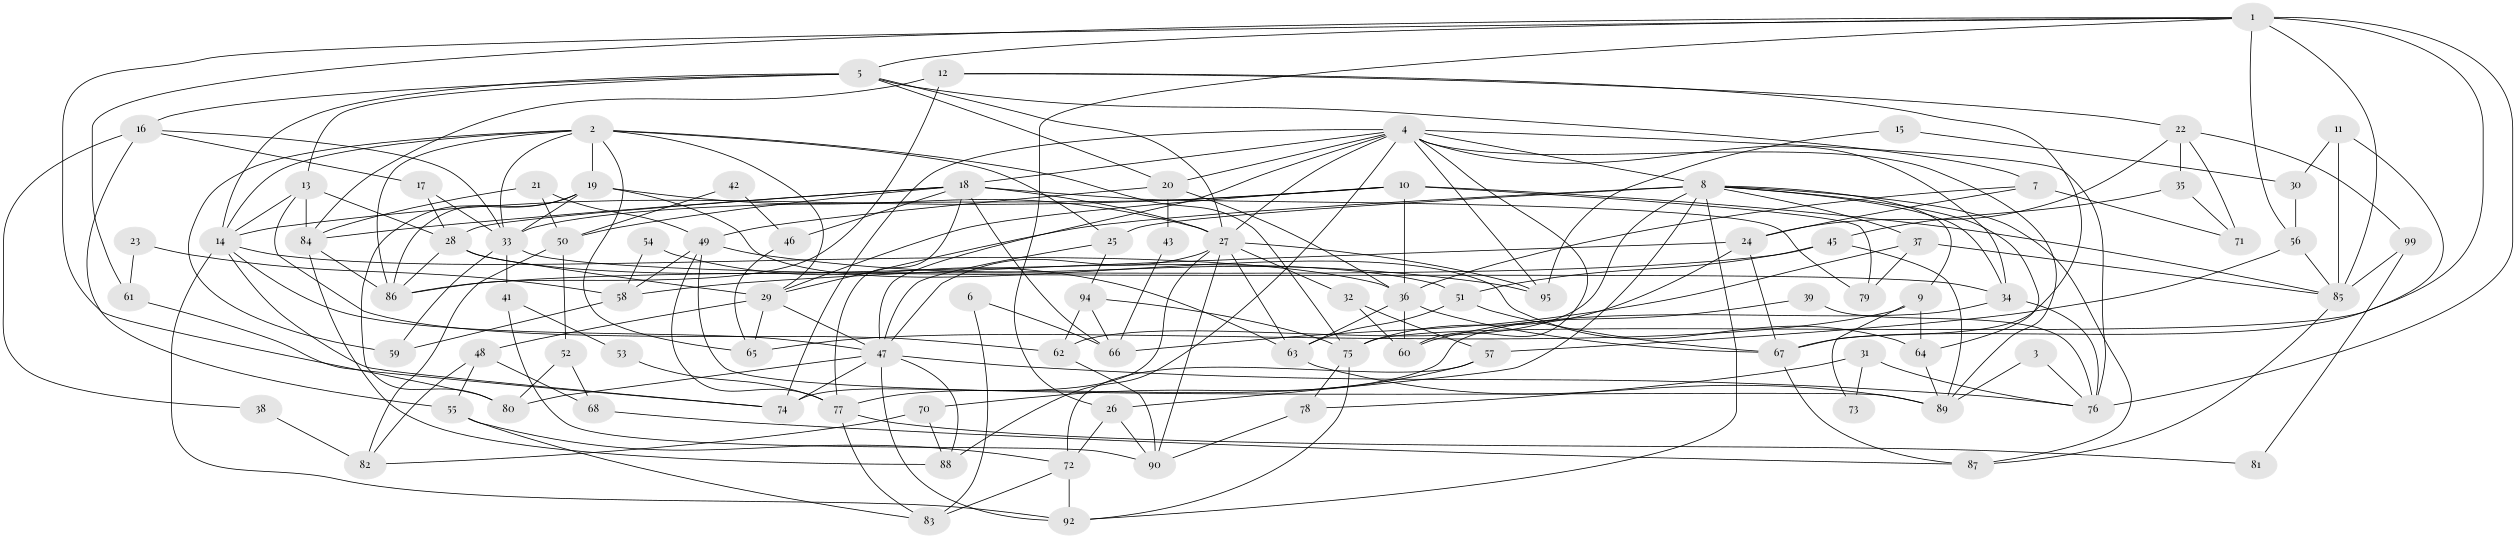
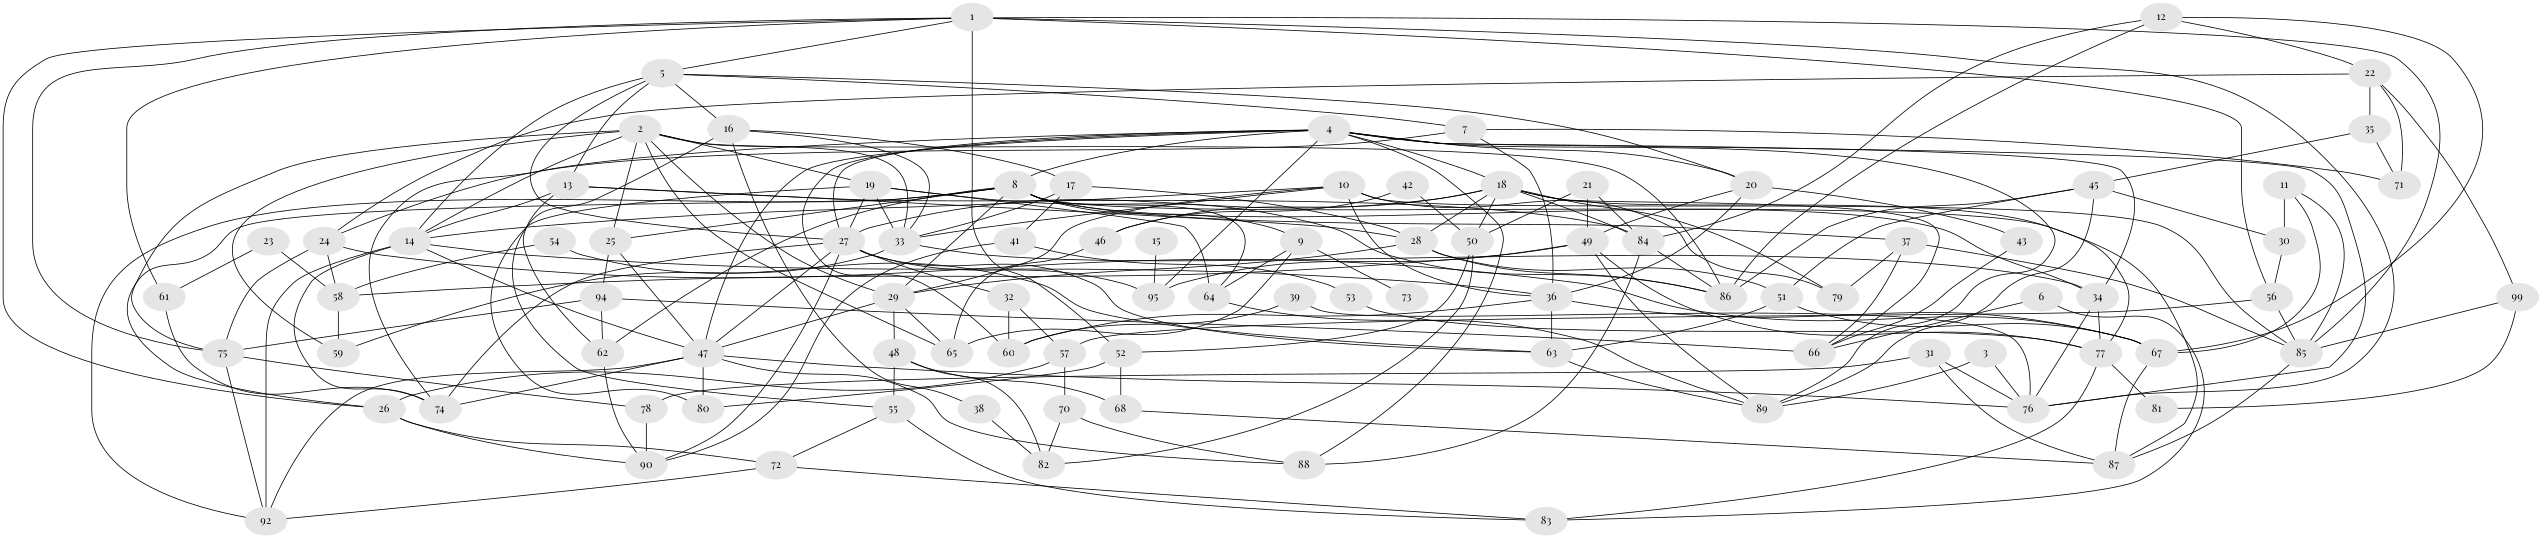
(692, 39) -> (977, 238)
(2098, 156) -> (2189, 213)
(507, 274) -> (1041, 215)
(1247, 368) -> (725, 381)
(1859, 381) -> (2008, 427)
